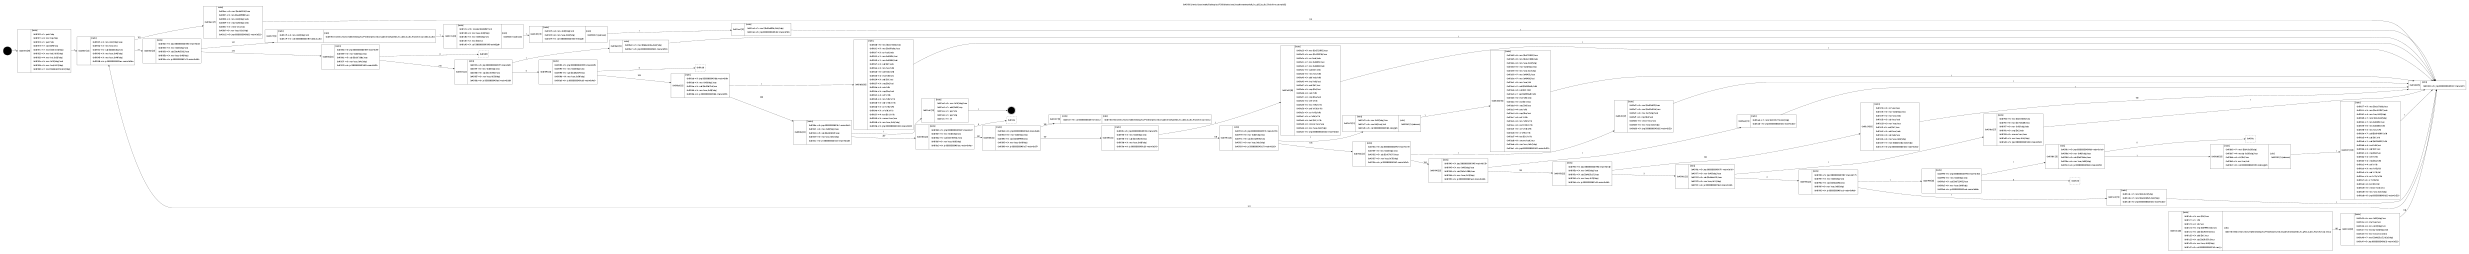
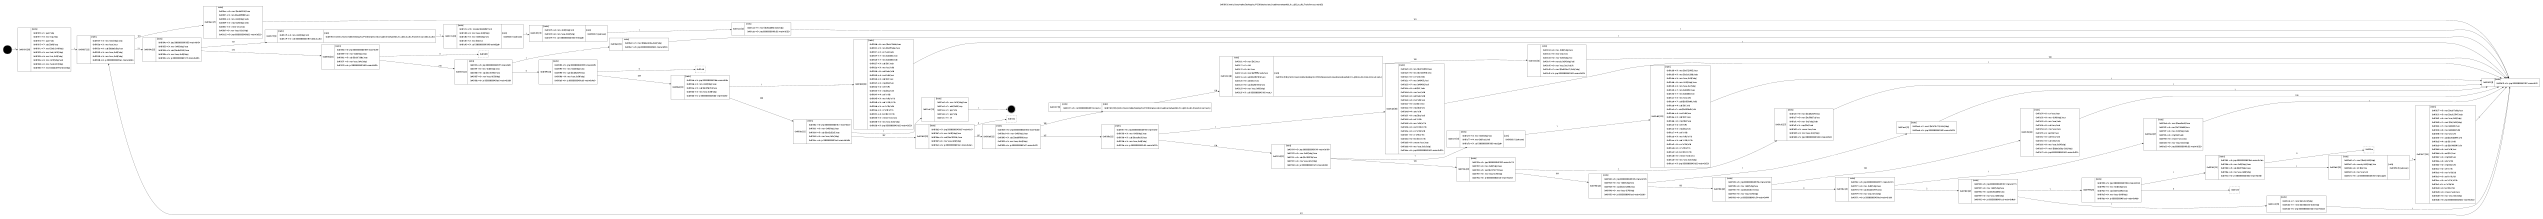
none -> (1186, 97)
